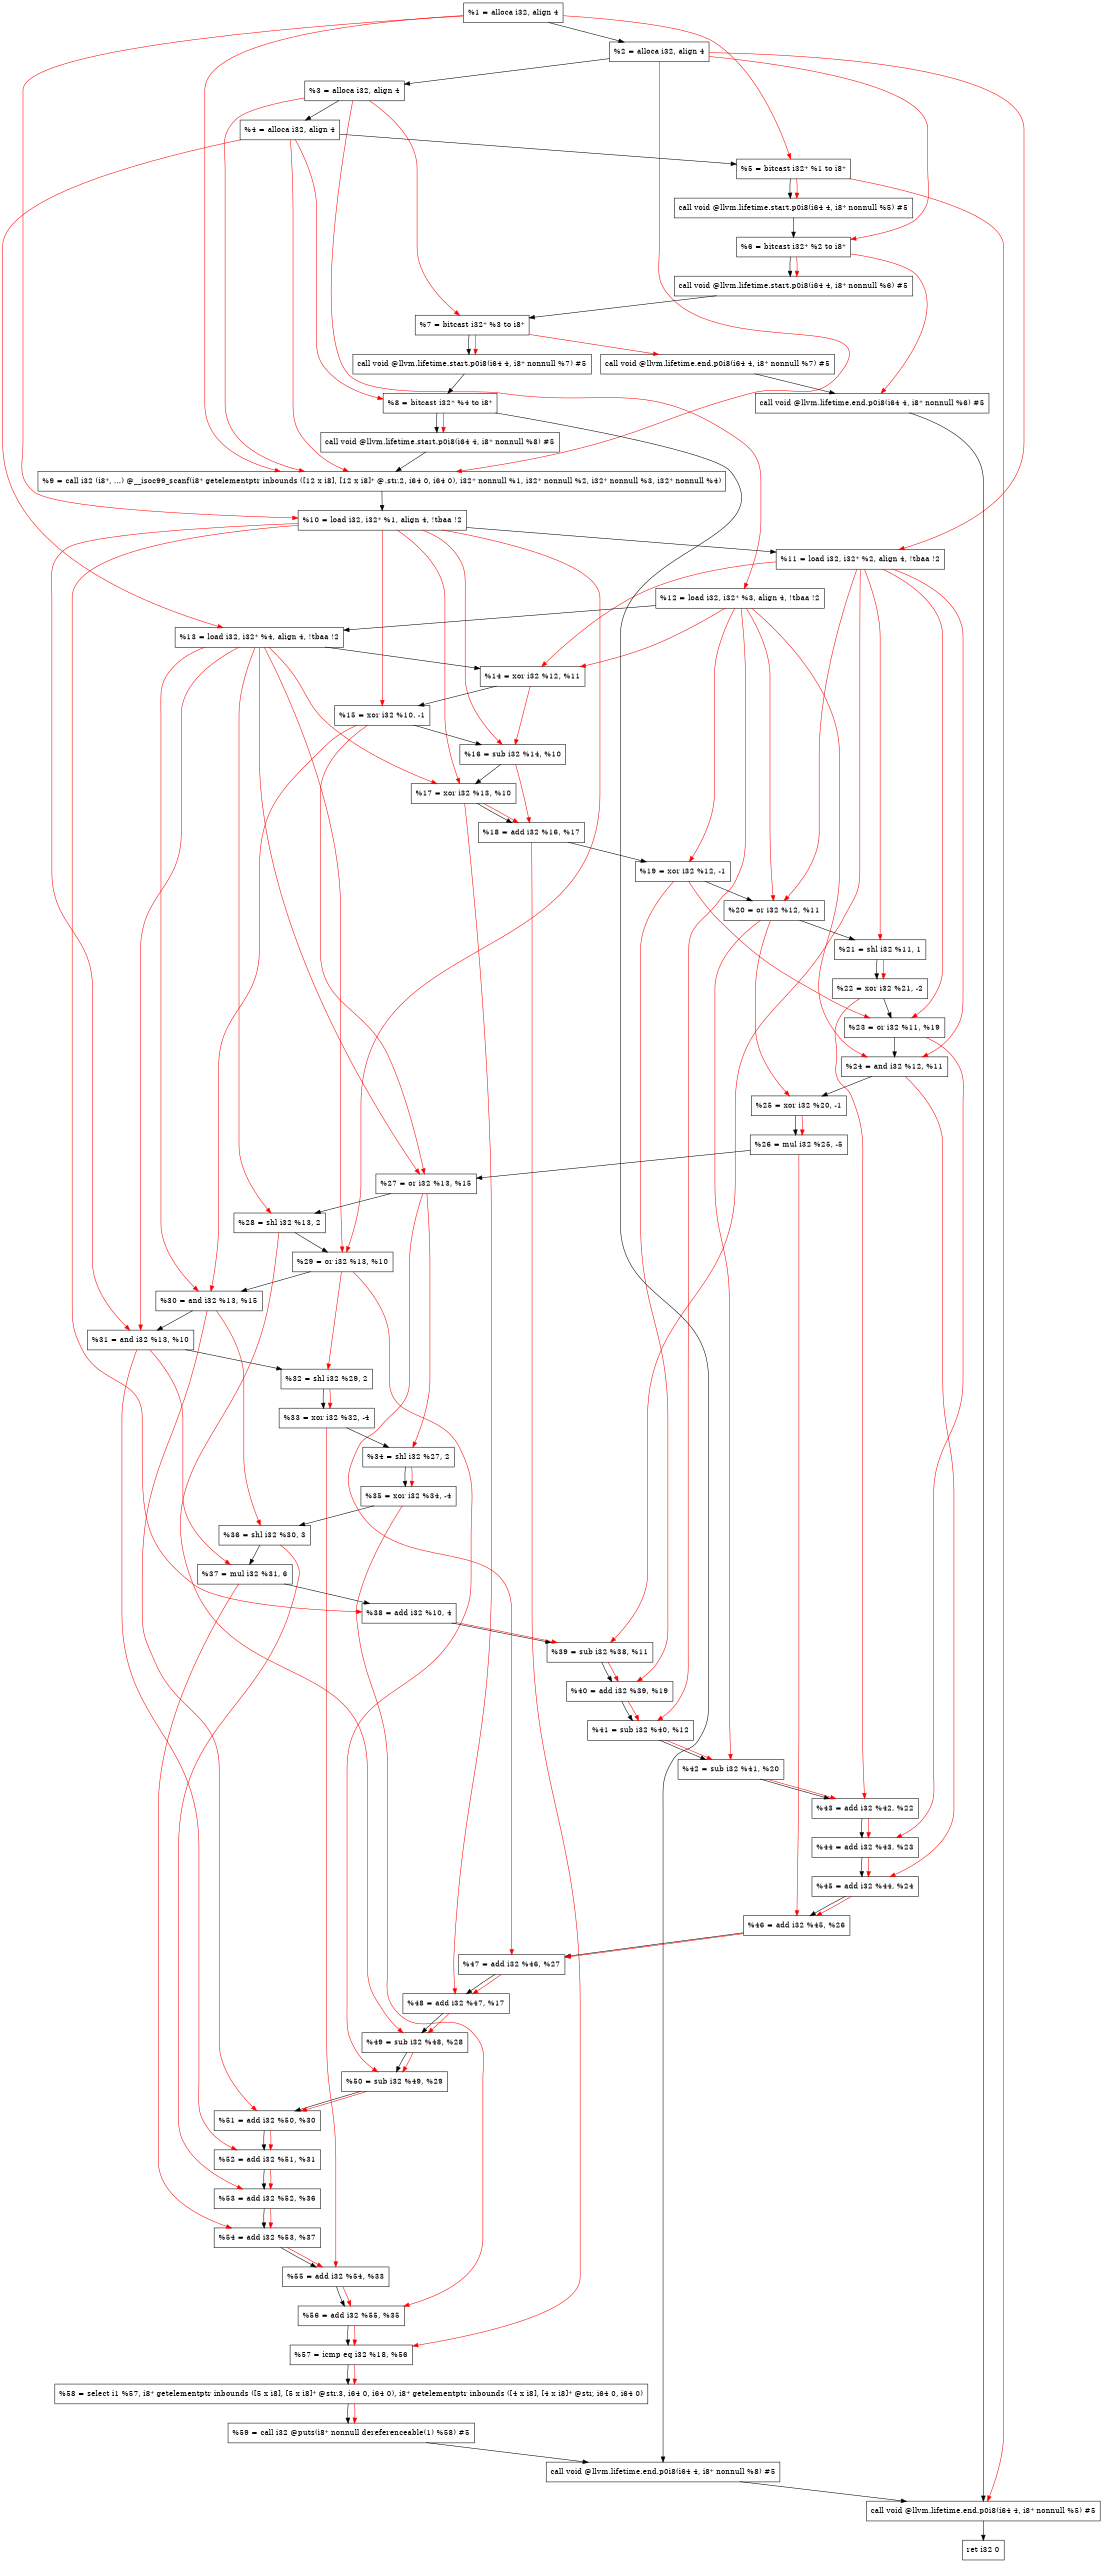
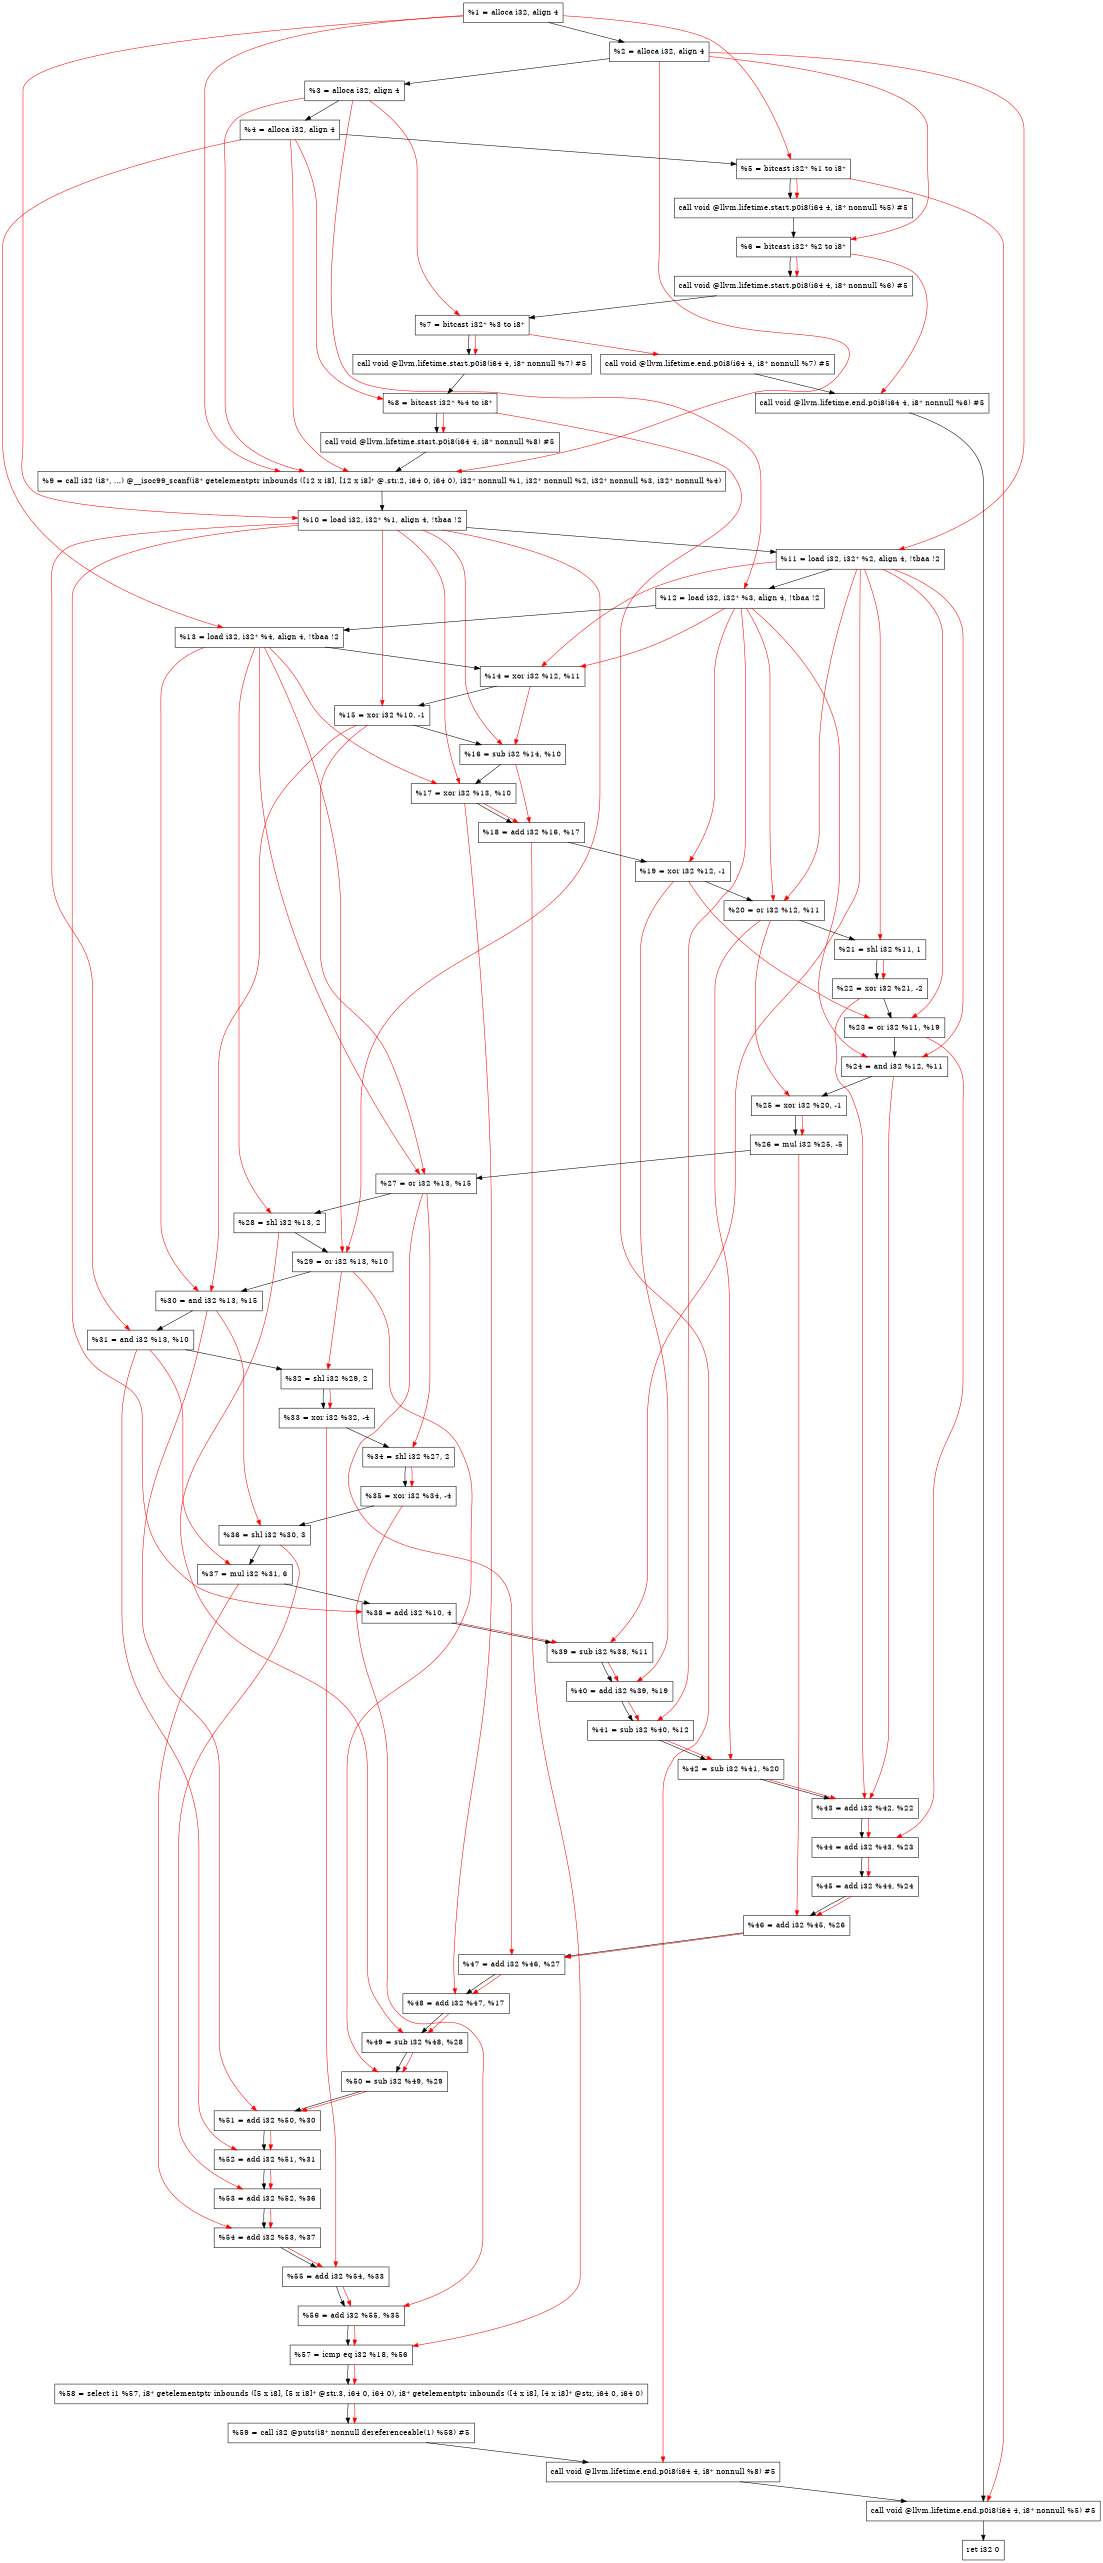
none -> (803, 578)
(141, 969) -> none
(639, 1276) -> (639, 1276)
(954, 1483) -> (889, 1436)
